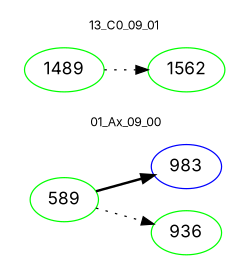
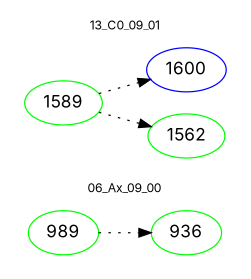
(64, 70) -> (64, 103)
none -> (186, 70)
(126, 123) -> (125, 189)
(186, 167) -> none
(64, 200) -> (64, 233)
